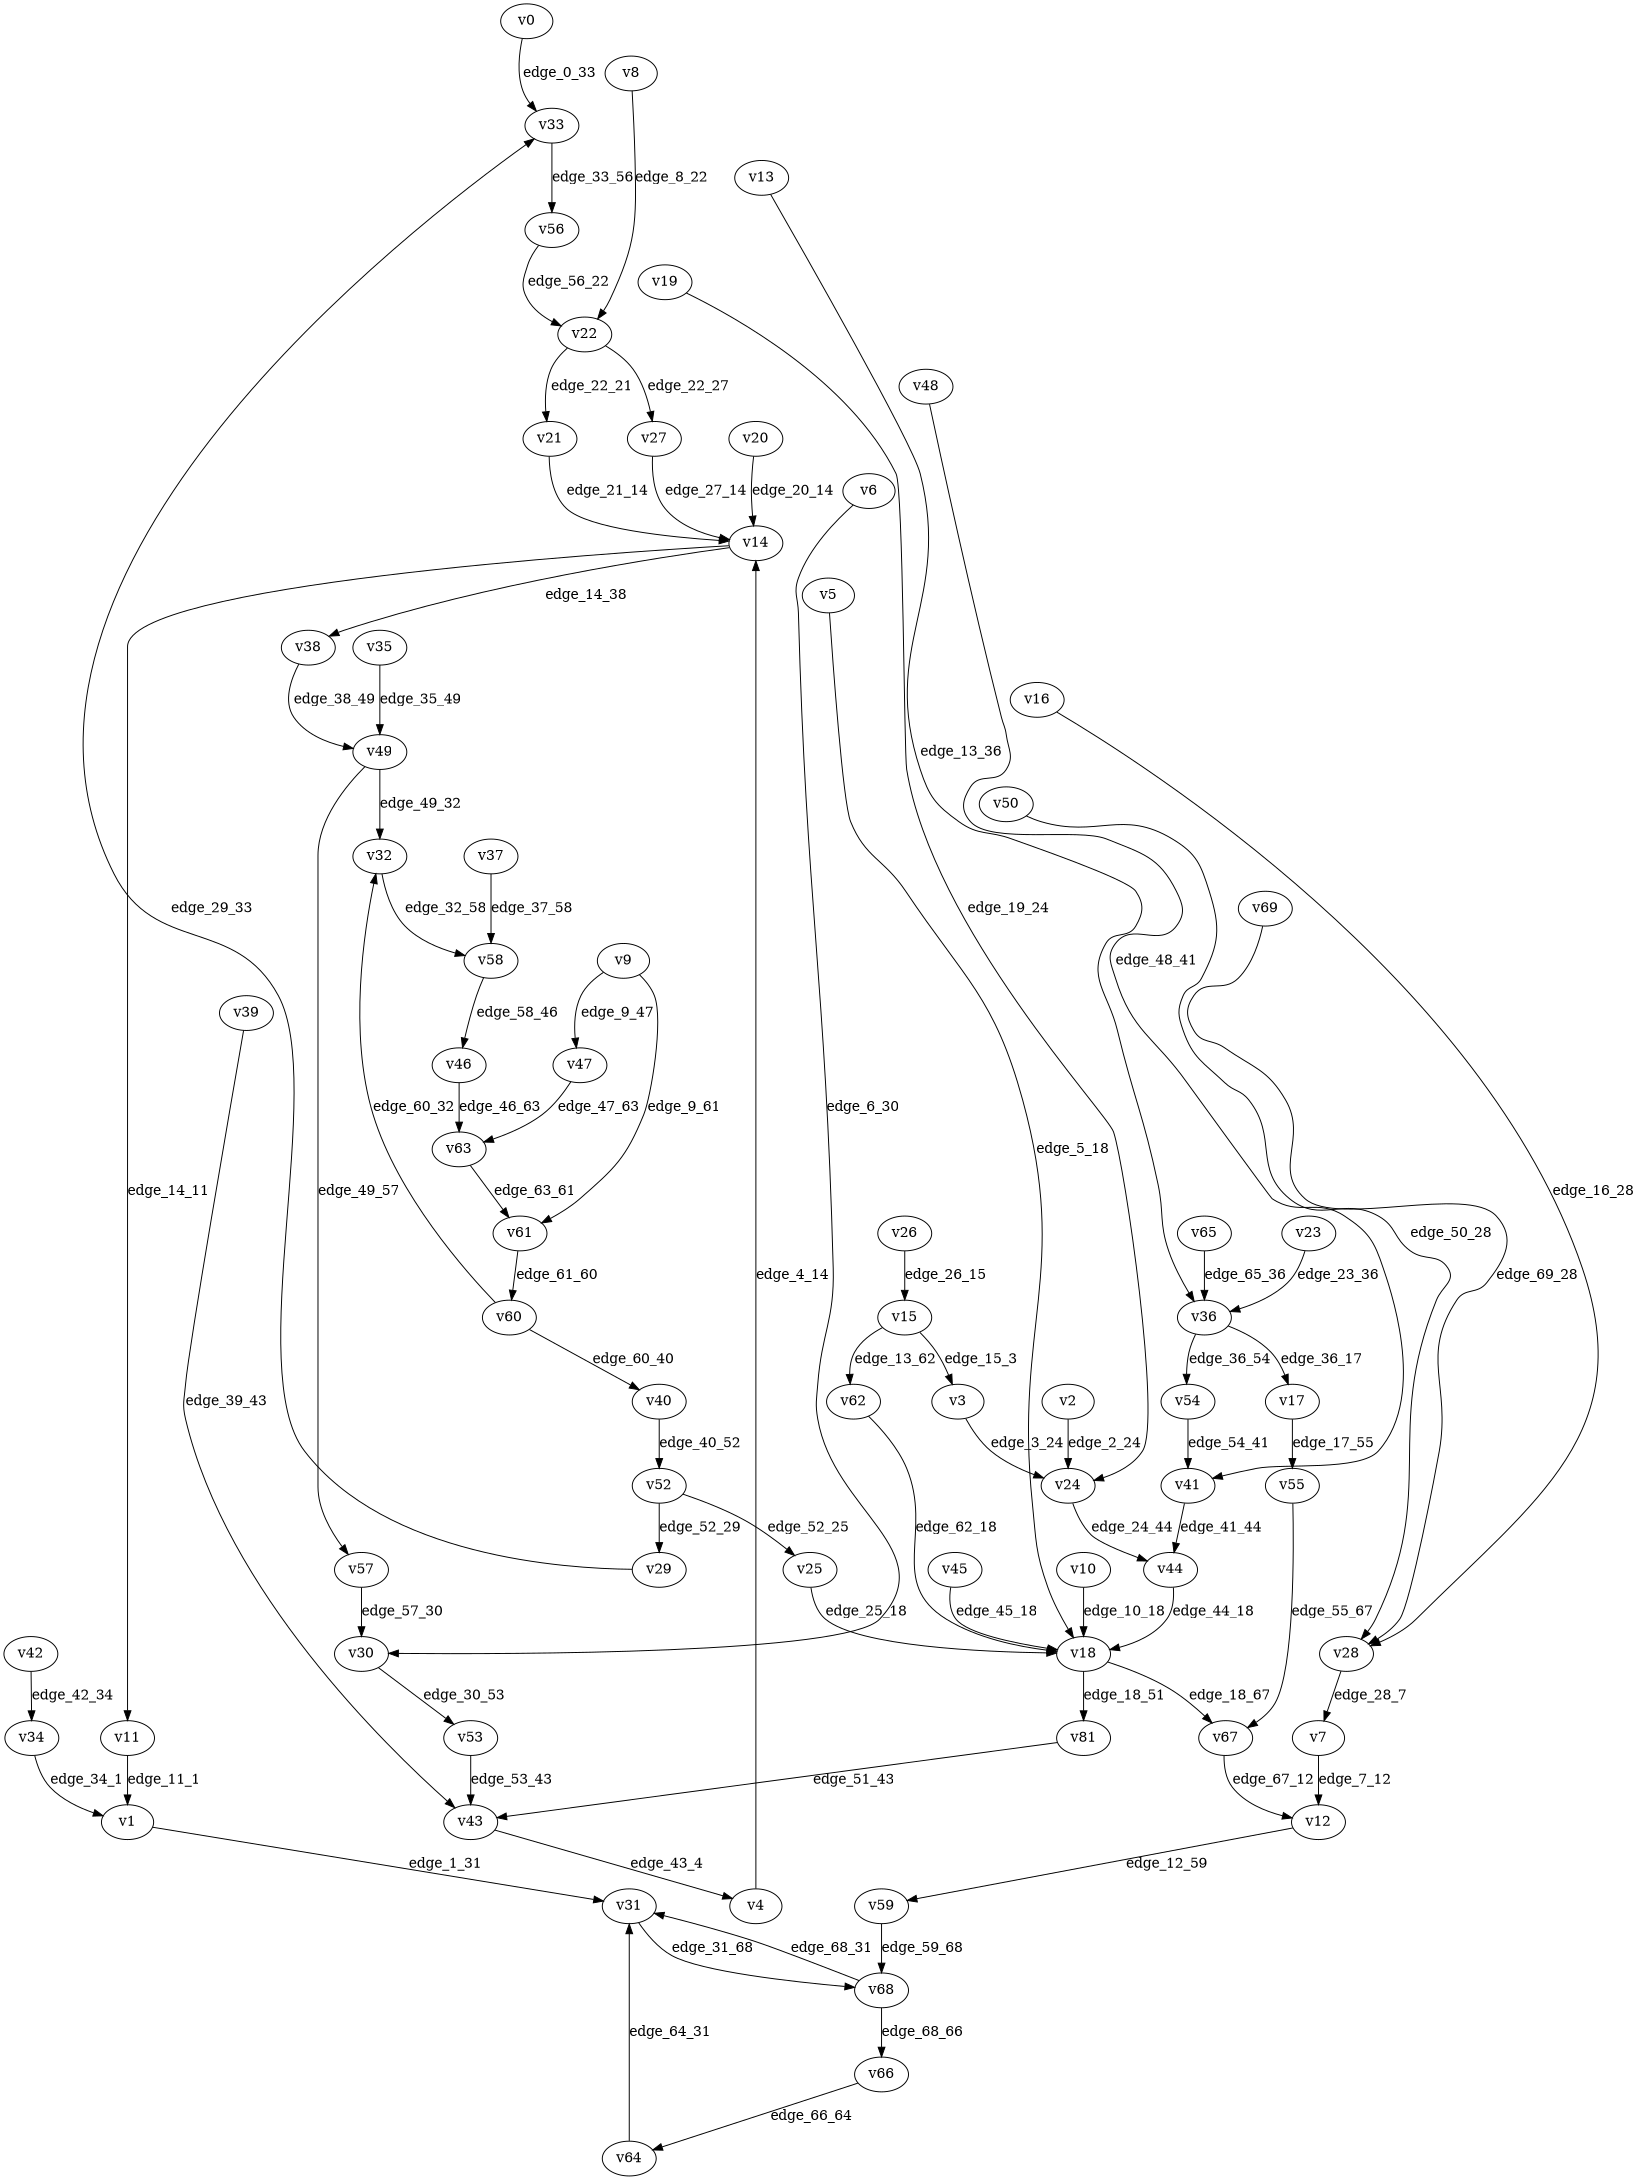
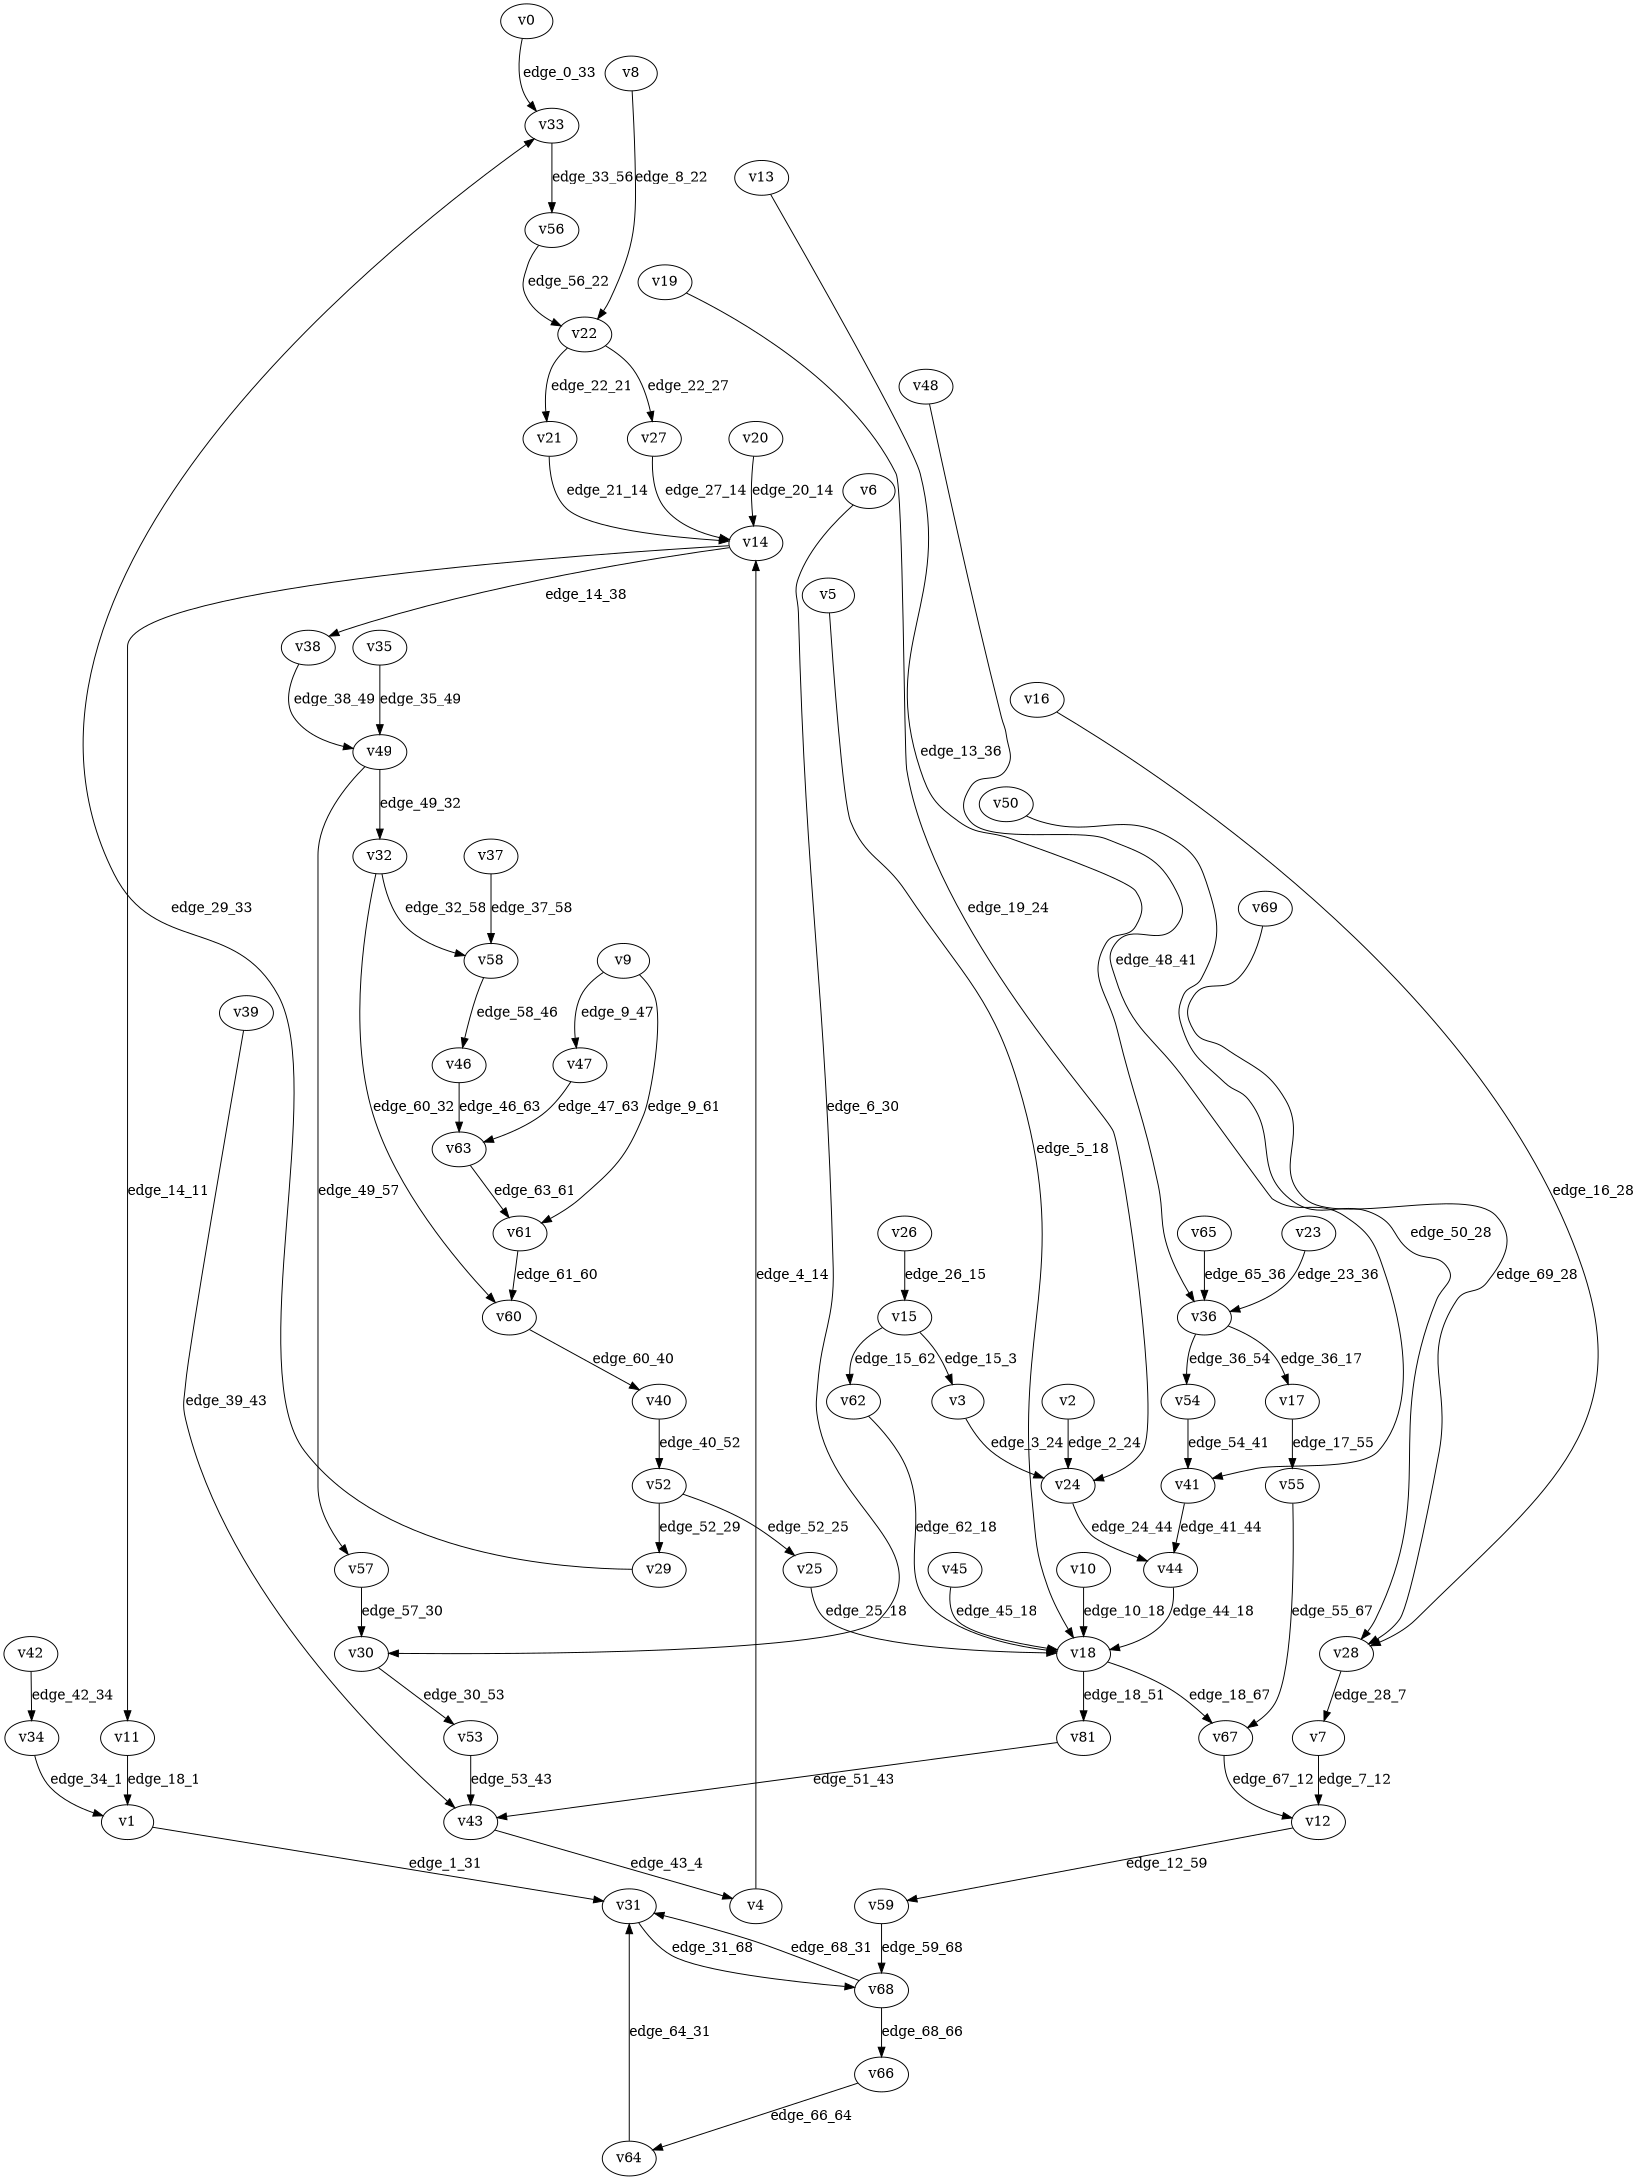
(372, 1111) -> (370, 1101)
(896, 1360) -> (896, 1360)
(164, 1780) -> (164, 1780)
